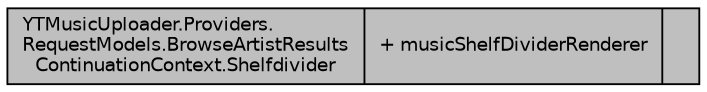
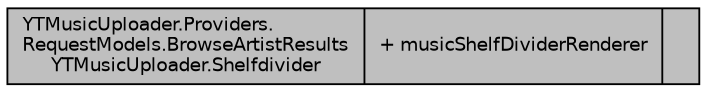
(186, 66) -> (186, 66)
